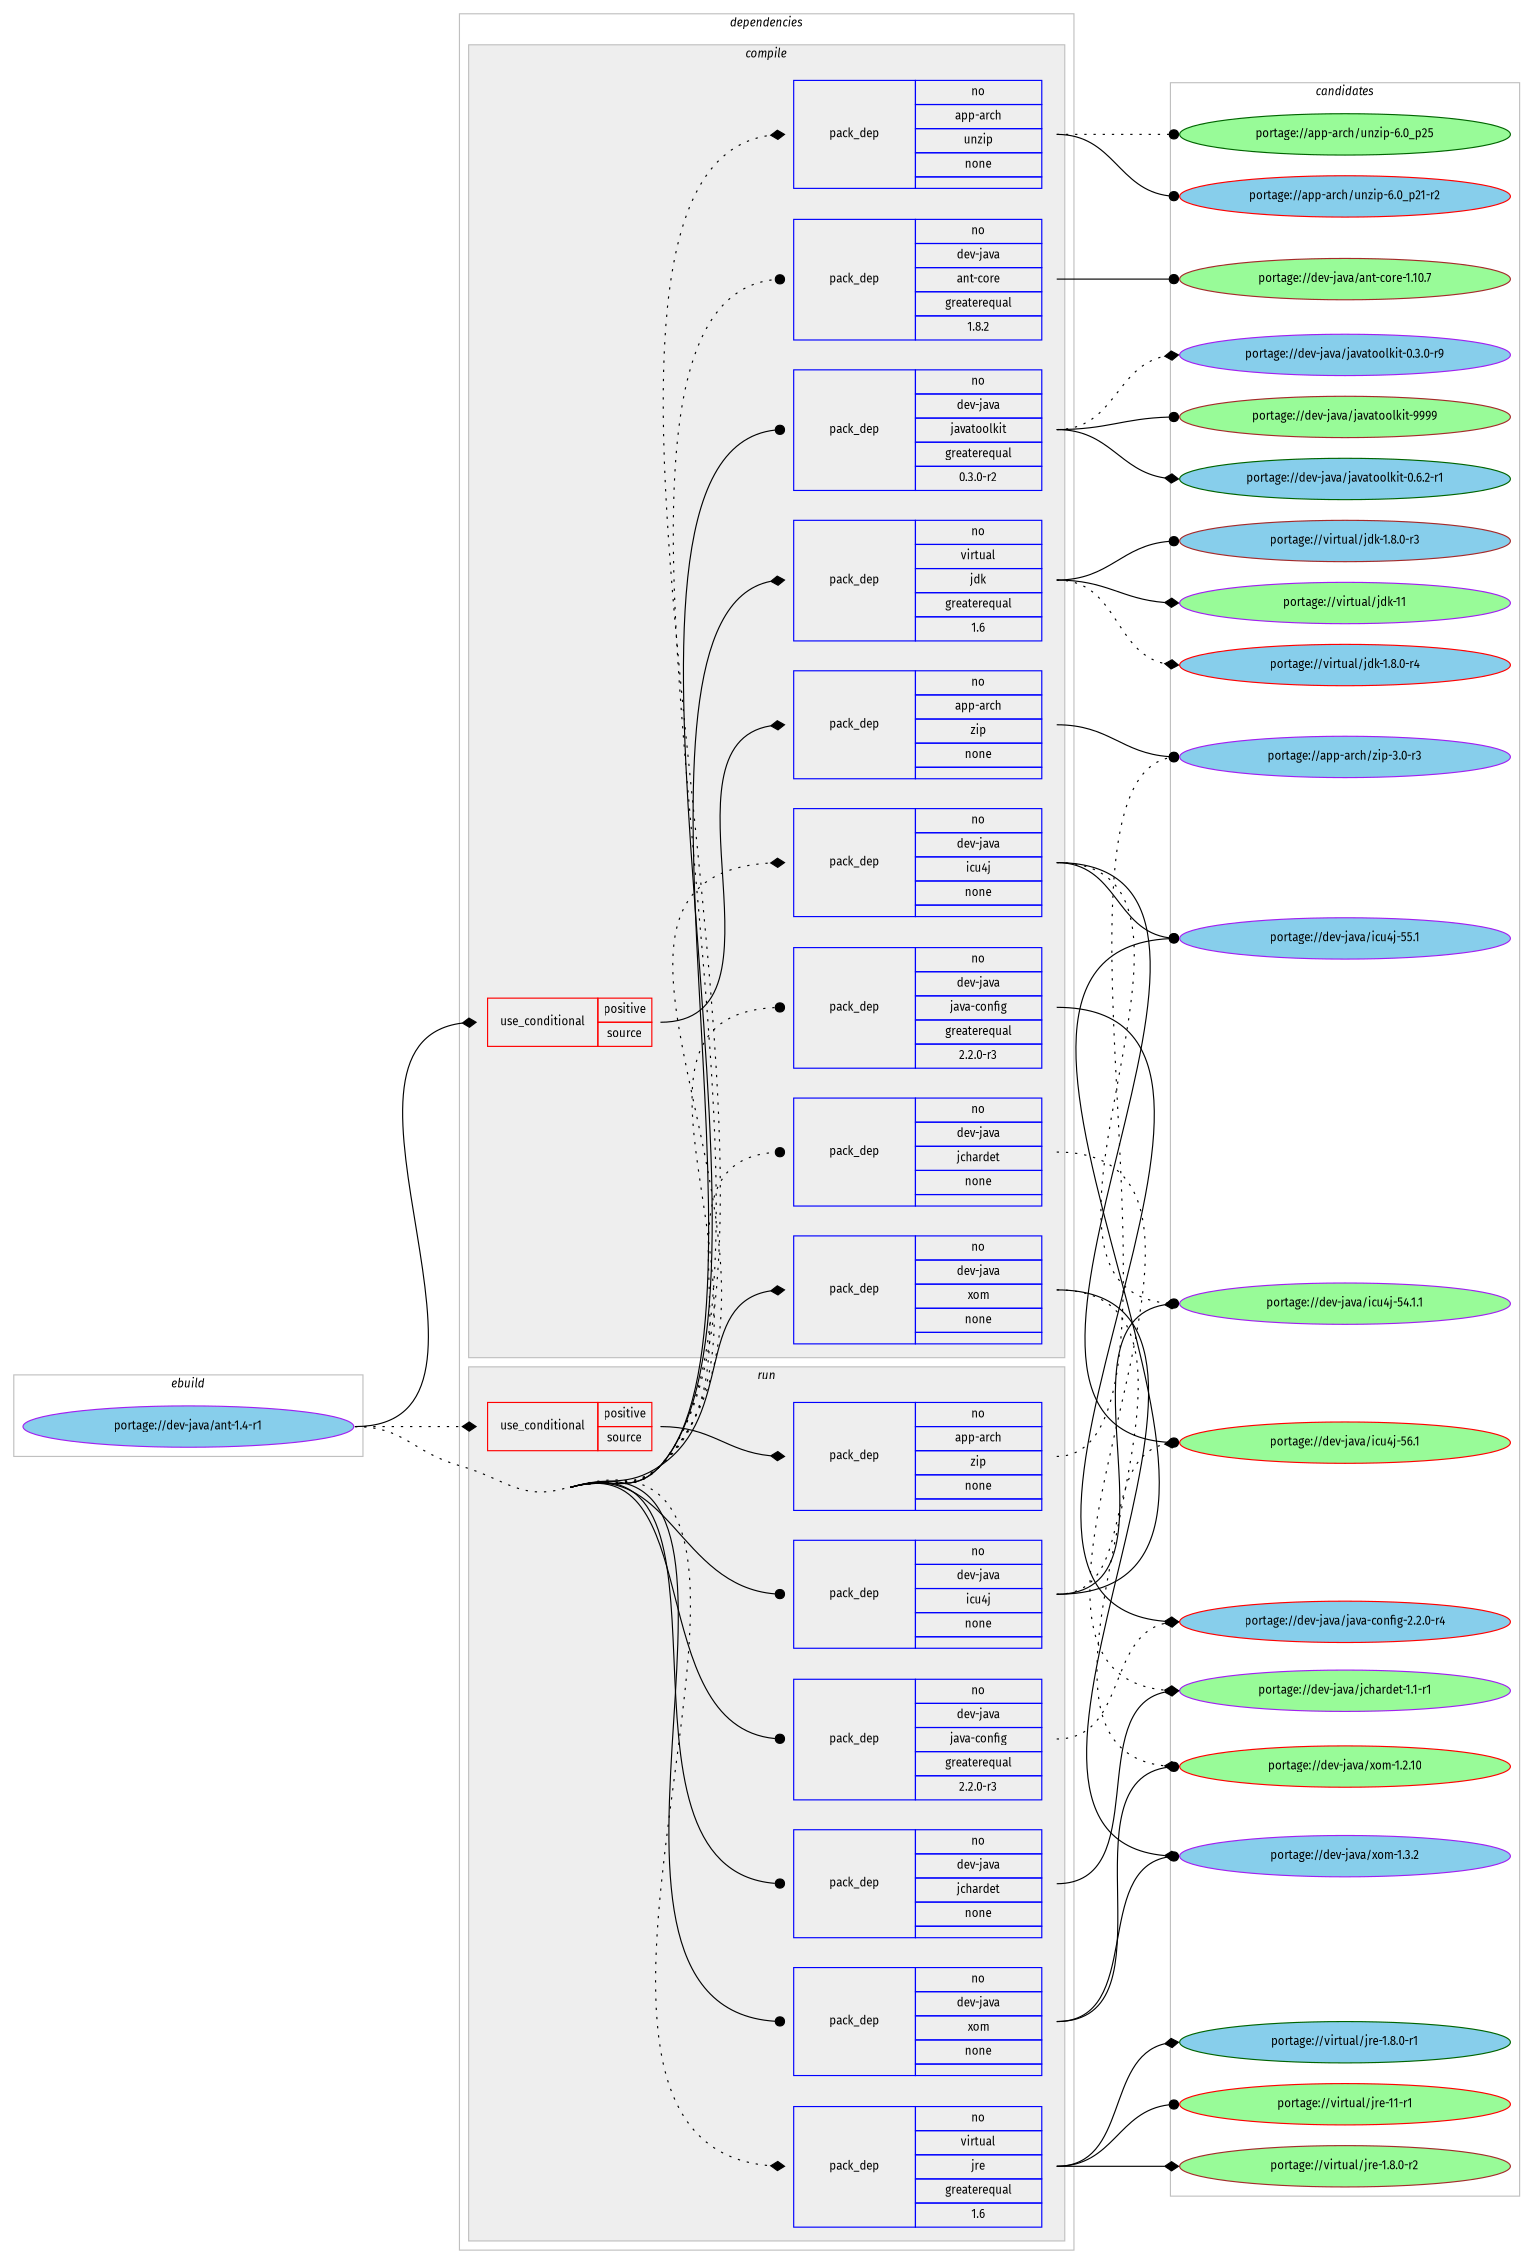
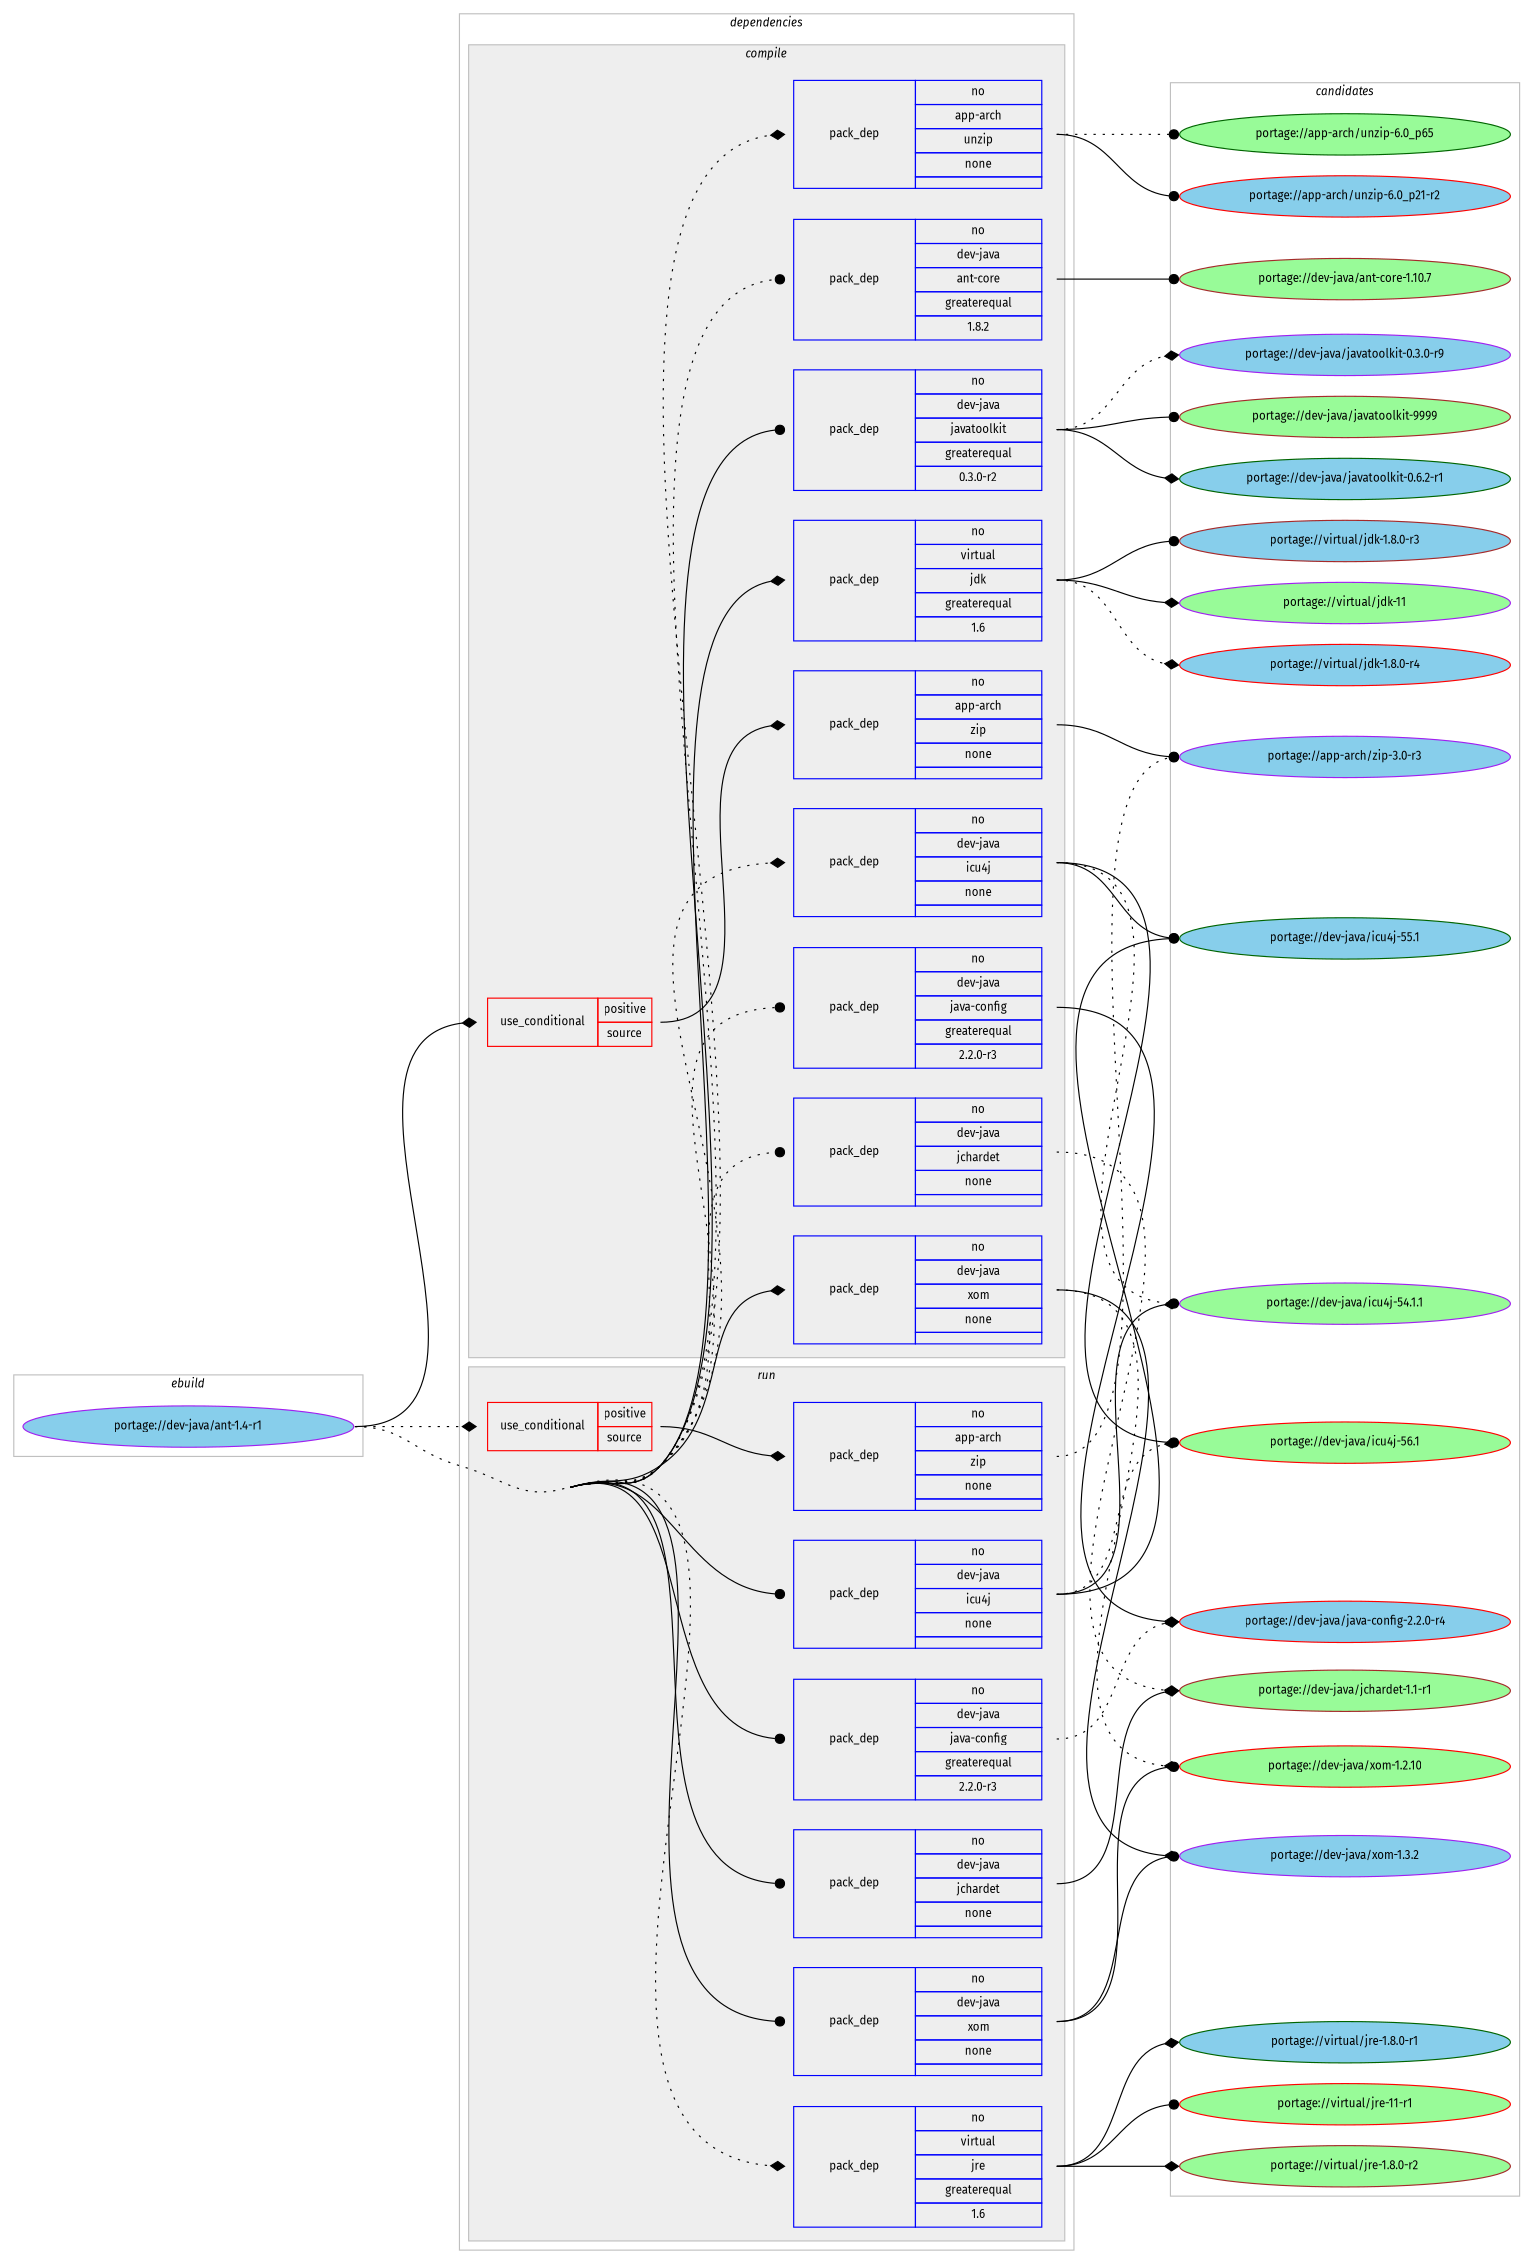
(1345, 134) -> (1345, 134)
(1345, 938) -> (1345, 938)
(1345, 1691) -> (1345, 1691)
